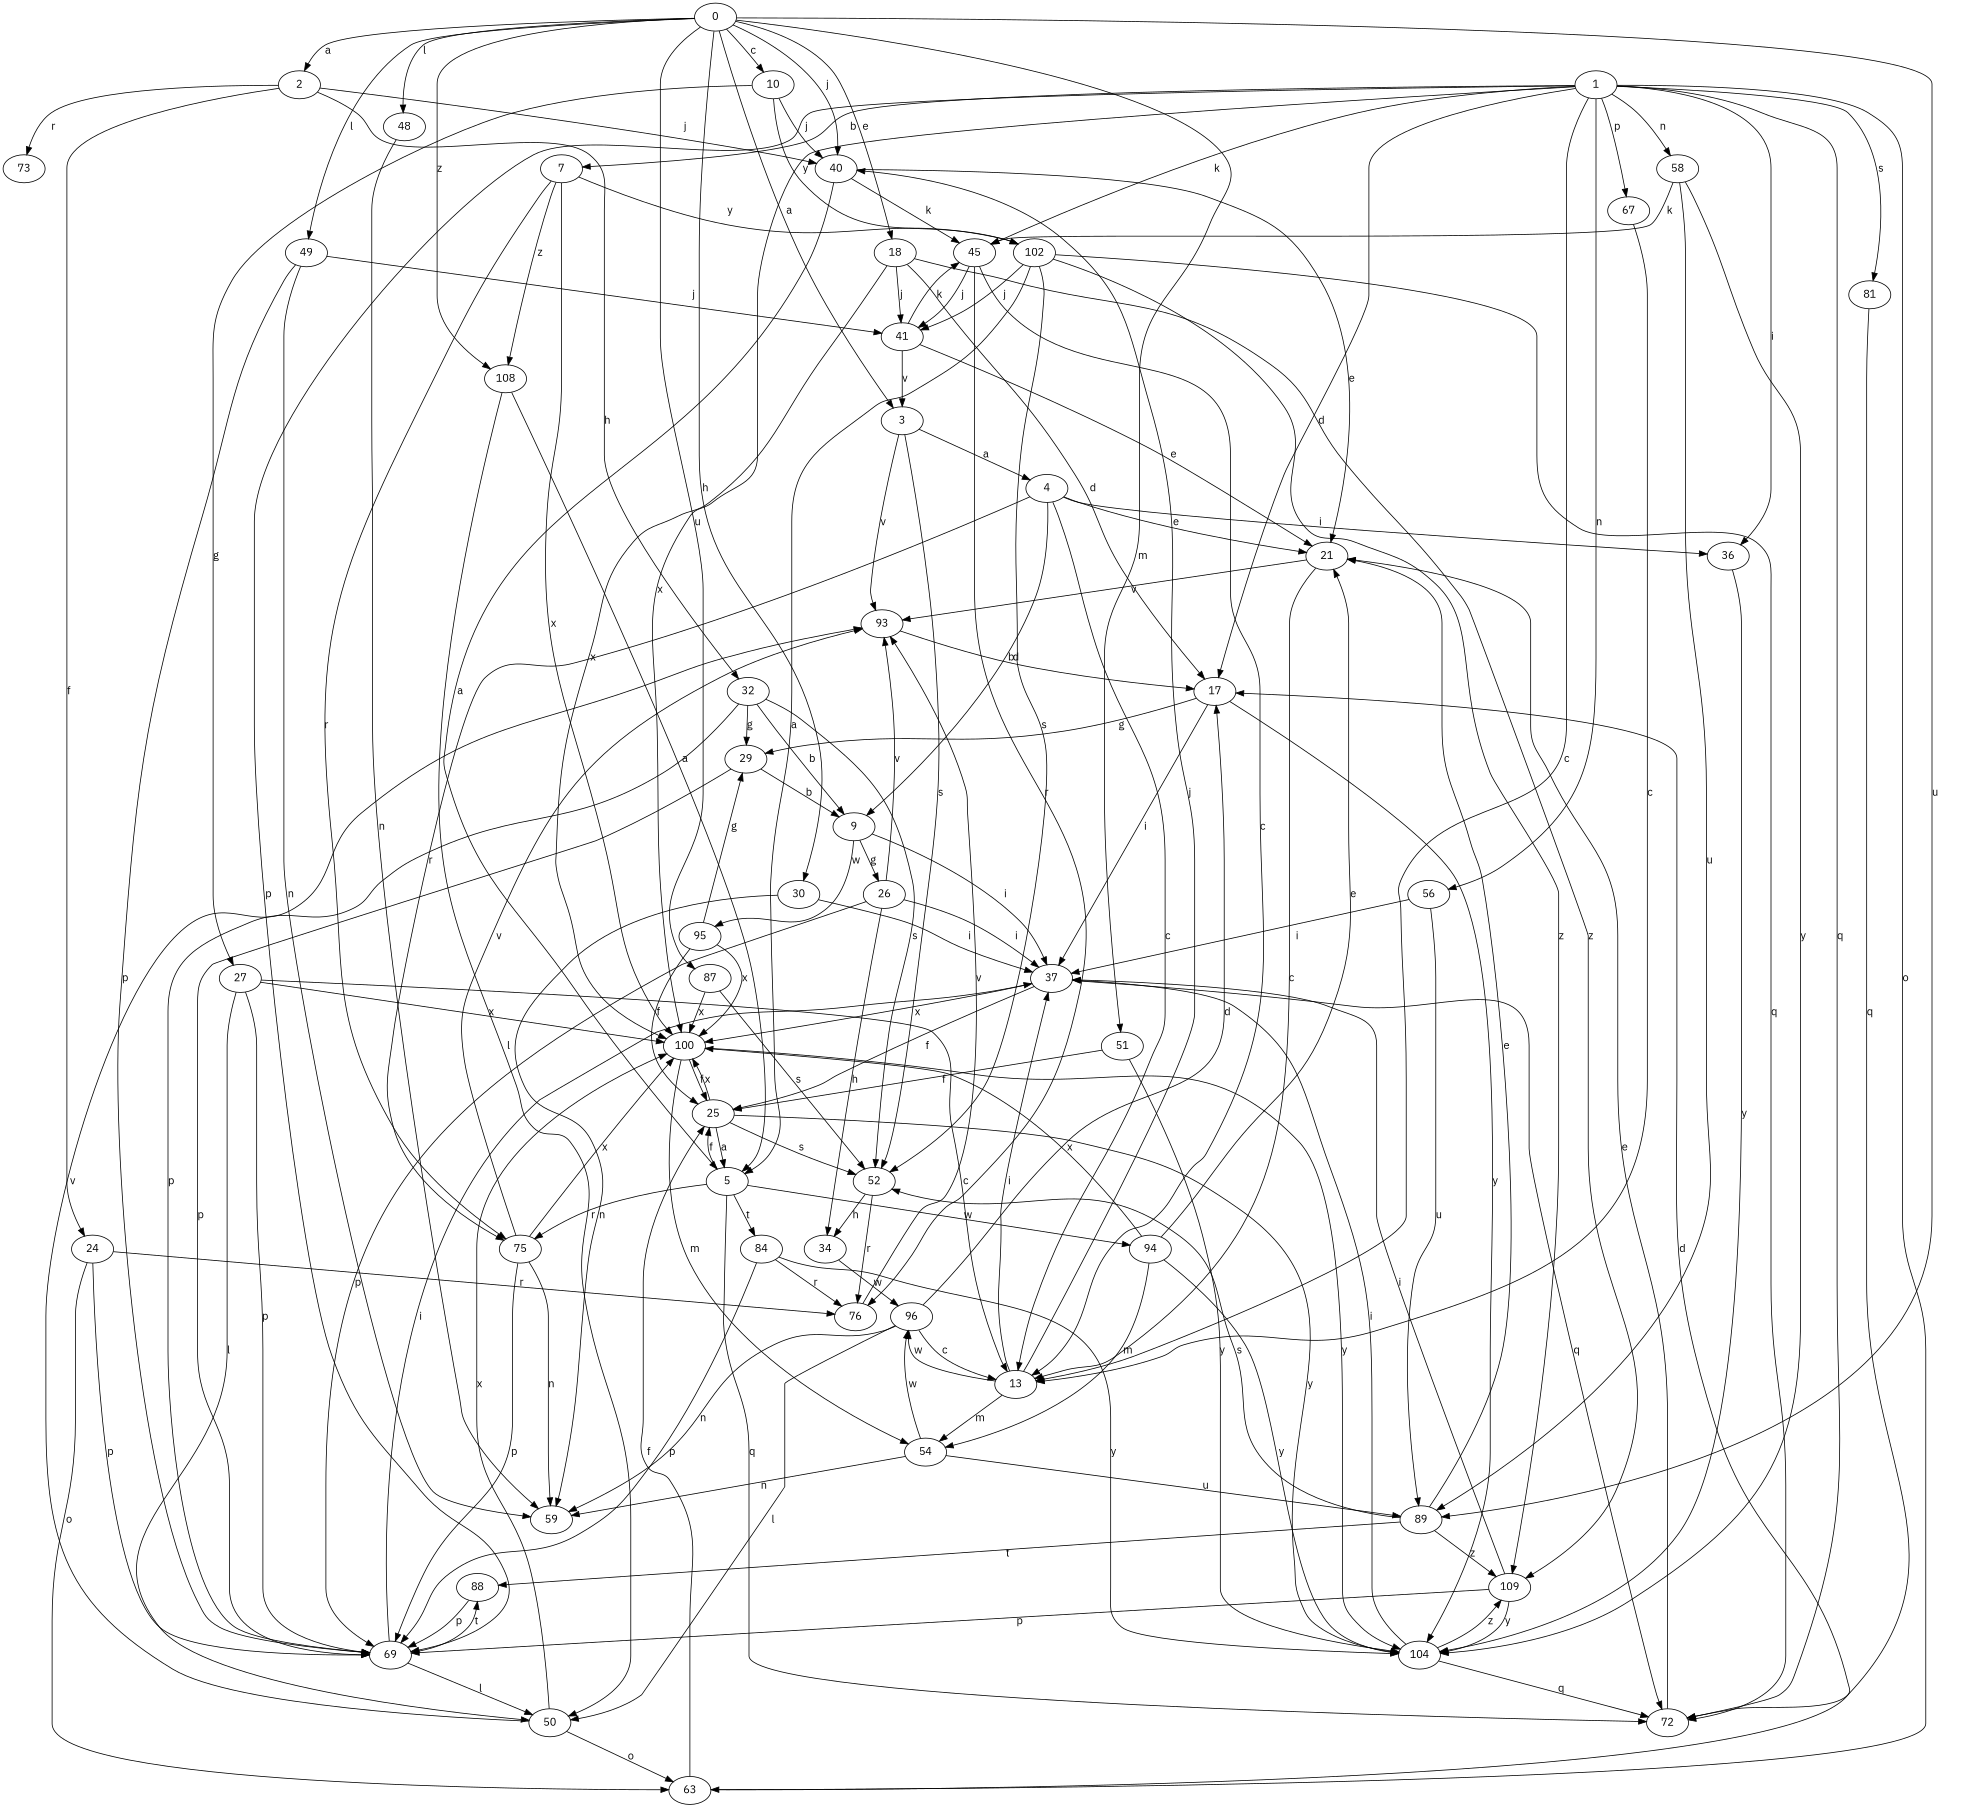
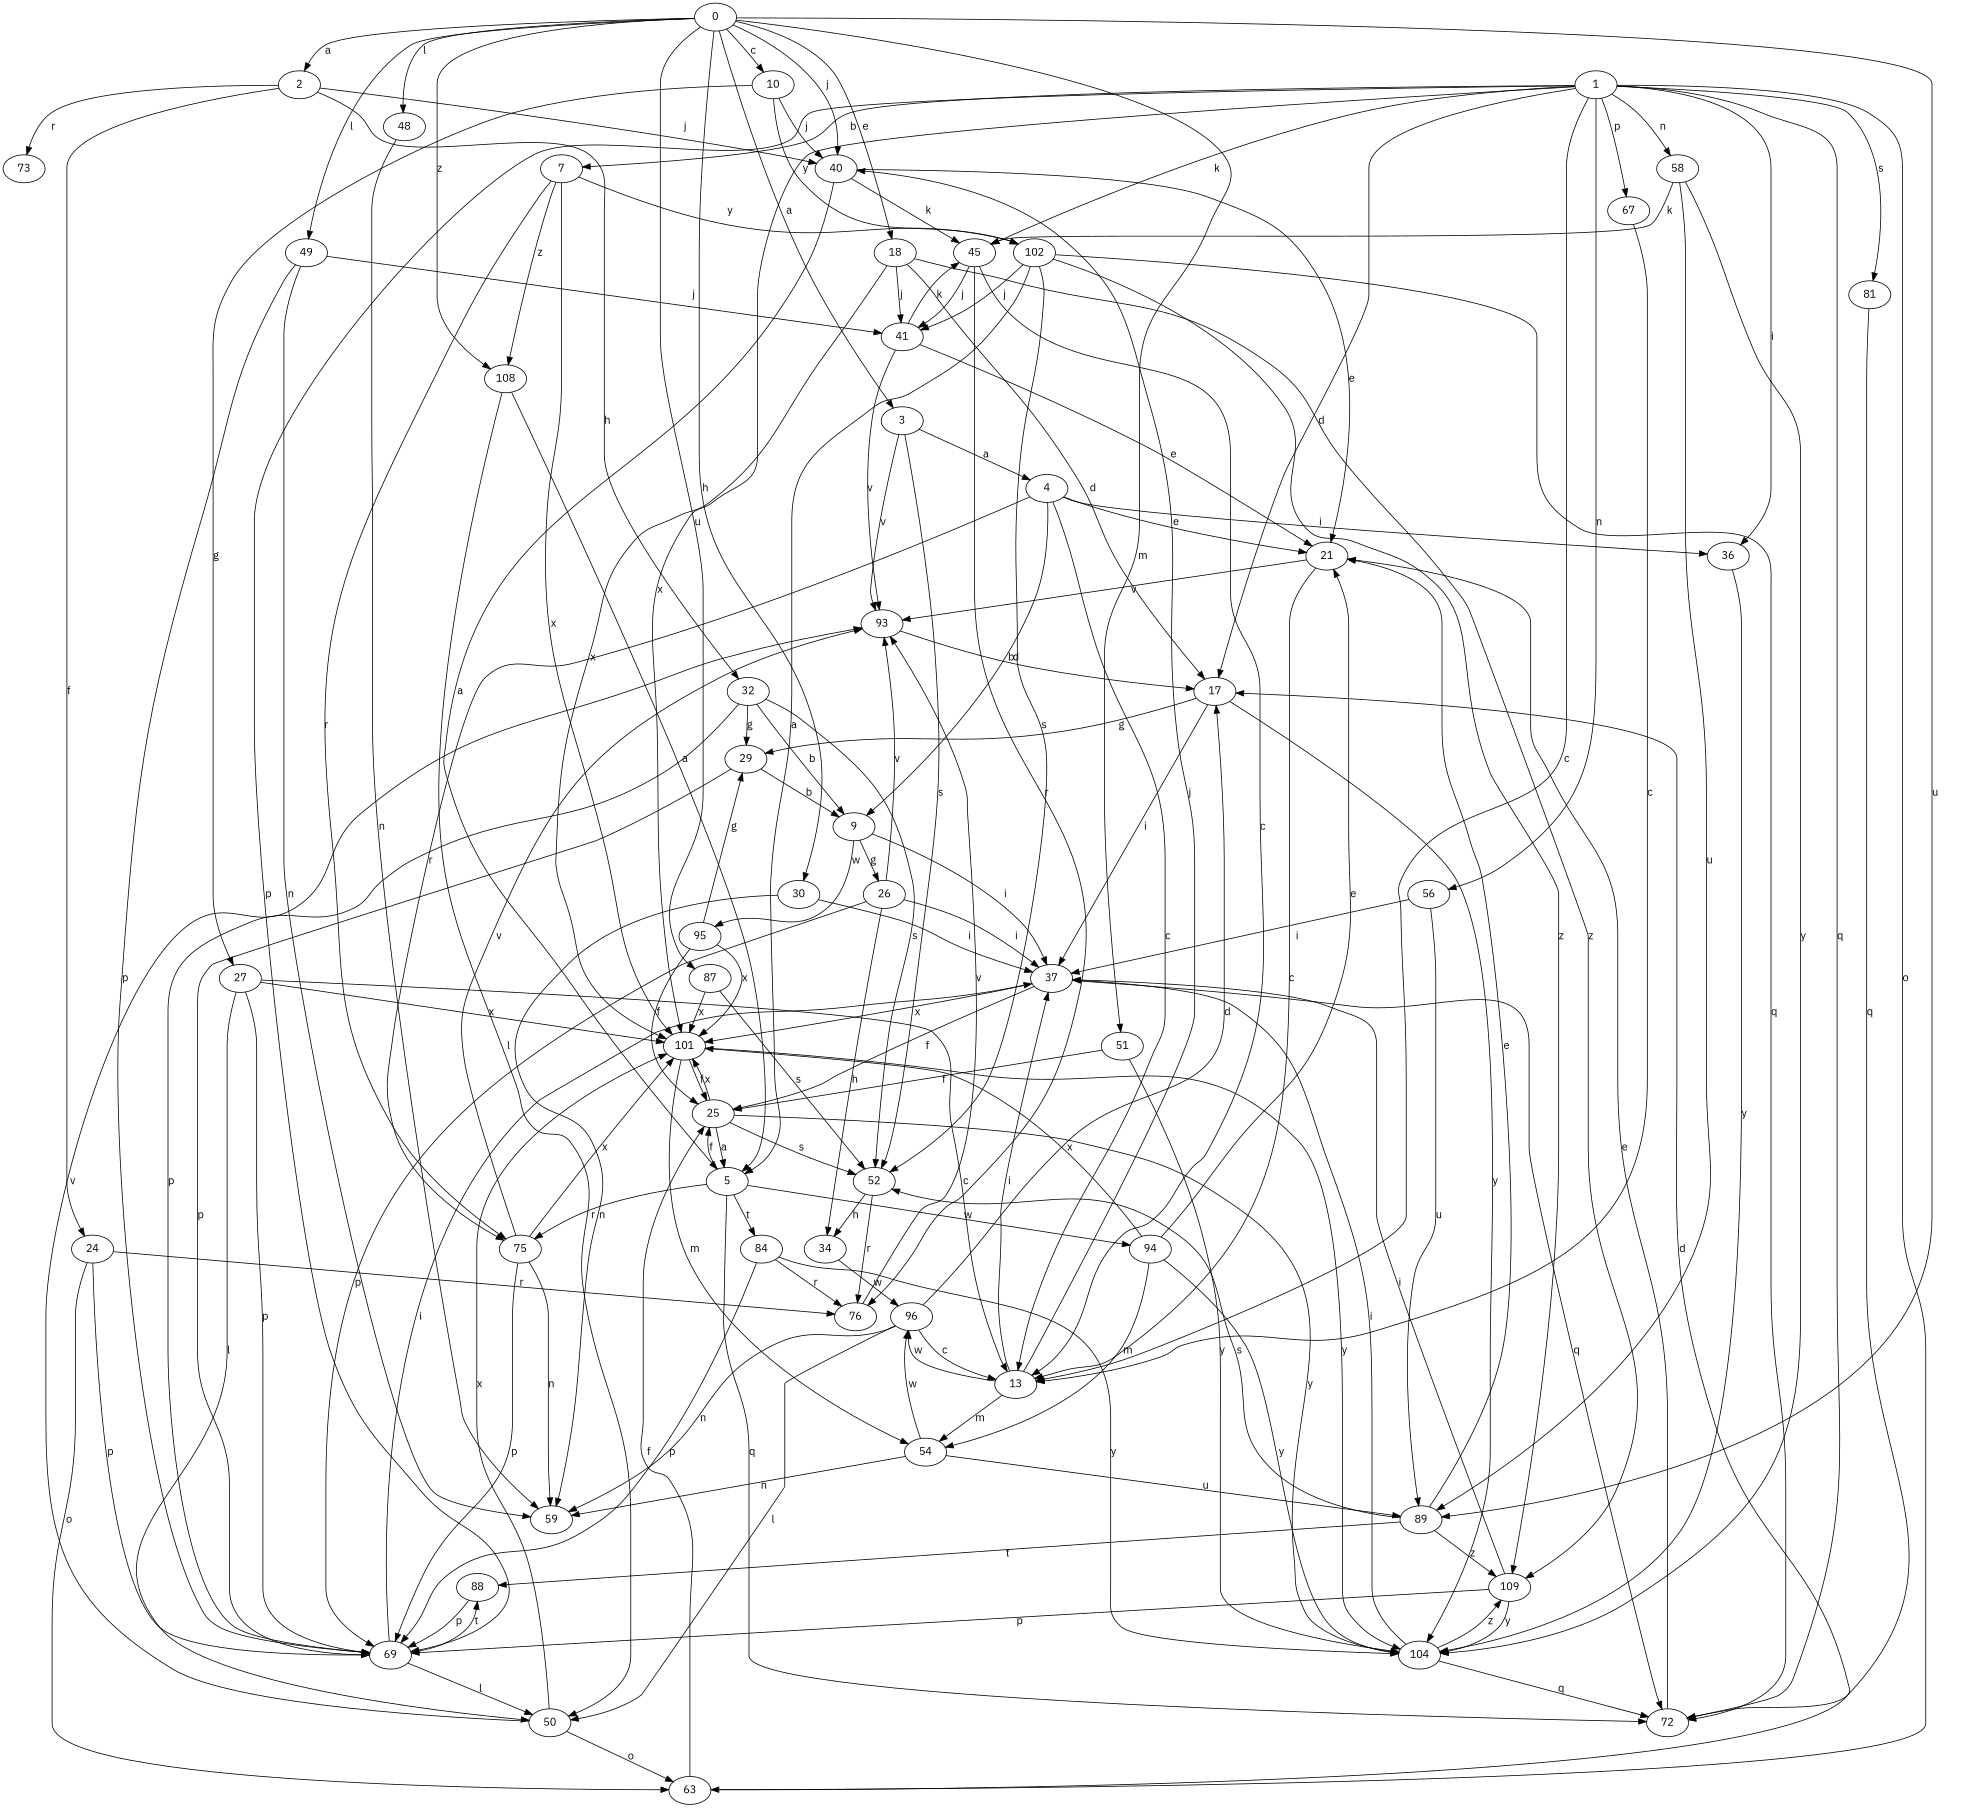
(902, 375) -> (868, 474)
(684, 1046) -> (684, 1046)
